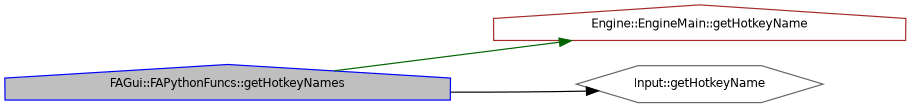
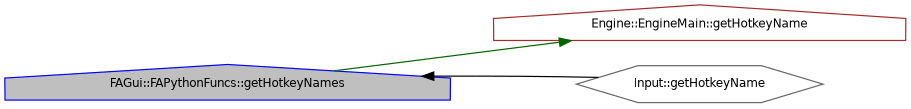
(518, 92) -> (516, 76)
